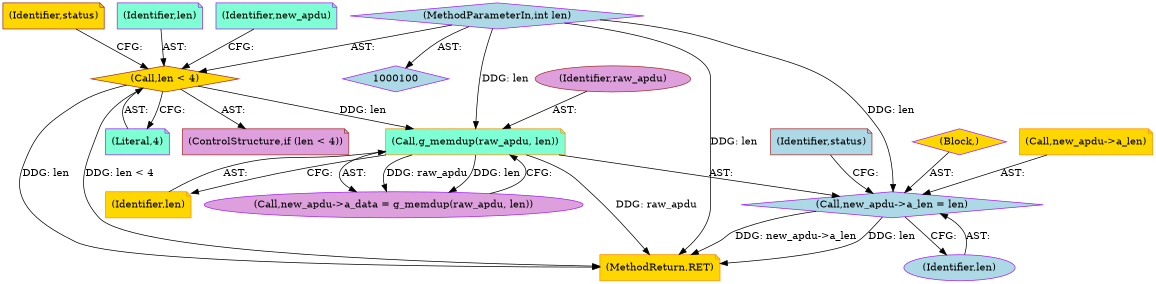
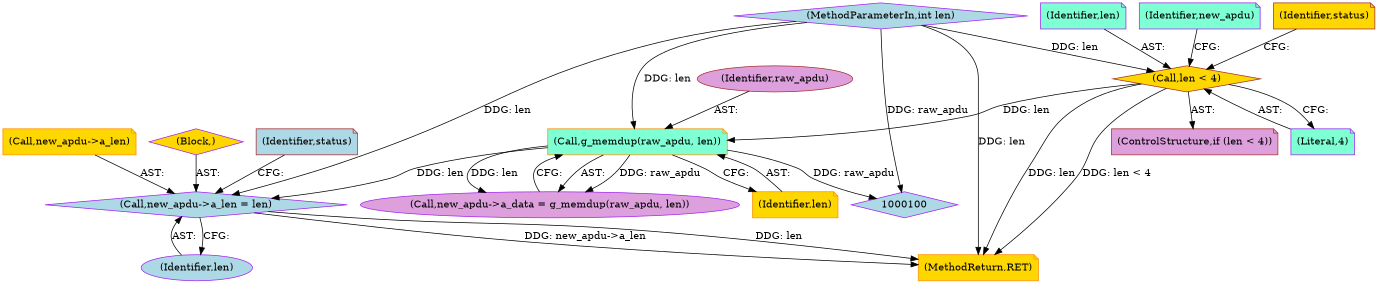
(365, 47) -> (1075, 47)
(452, 47) -> (928, 110)
(723, 173) -> (440, 173)
(592, 193) -> (800, 169)
